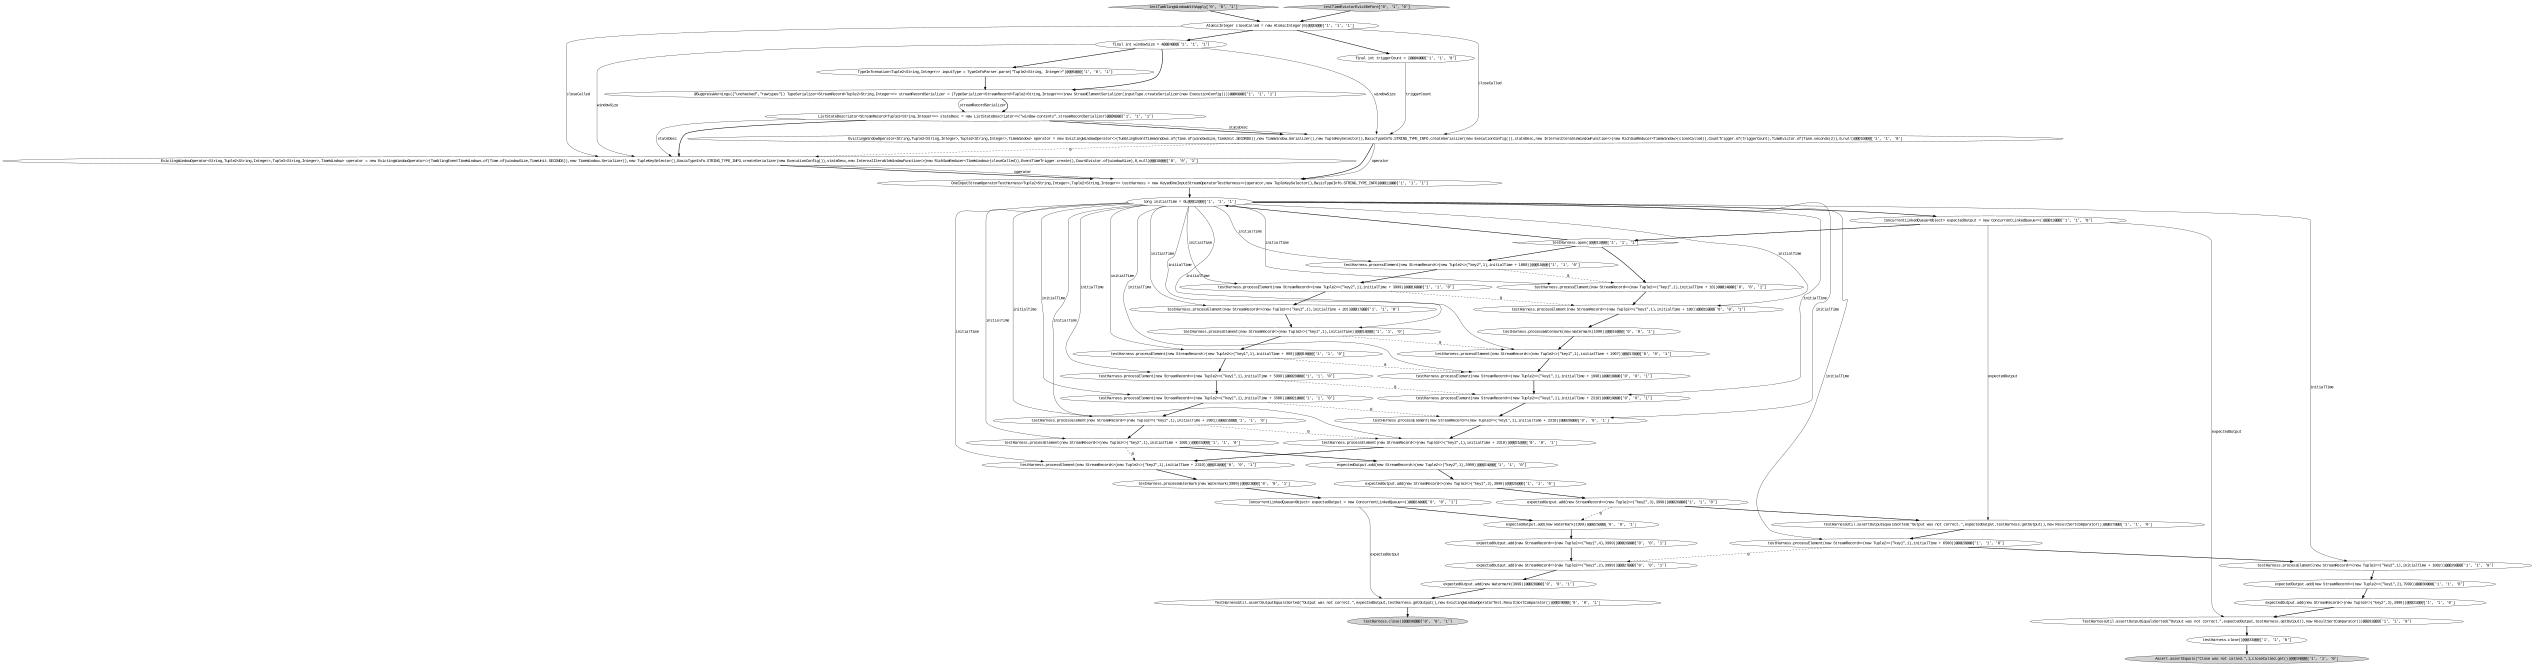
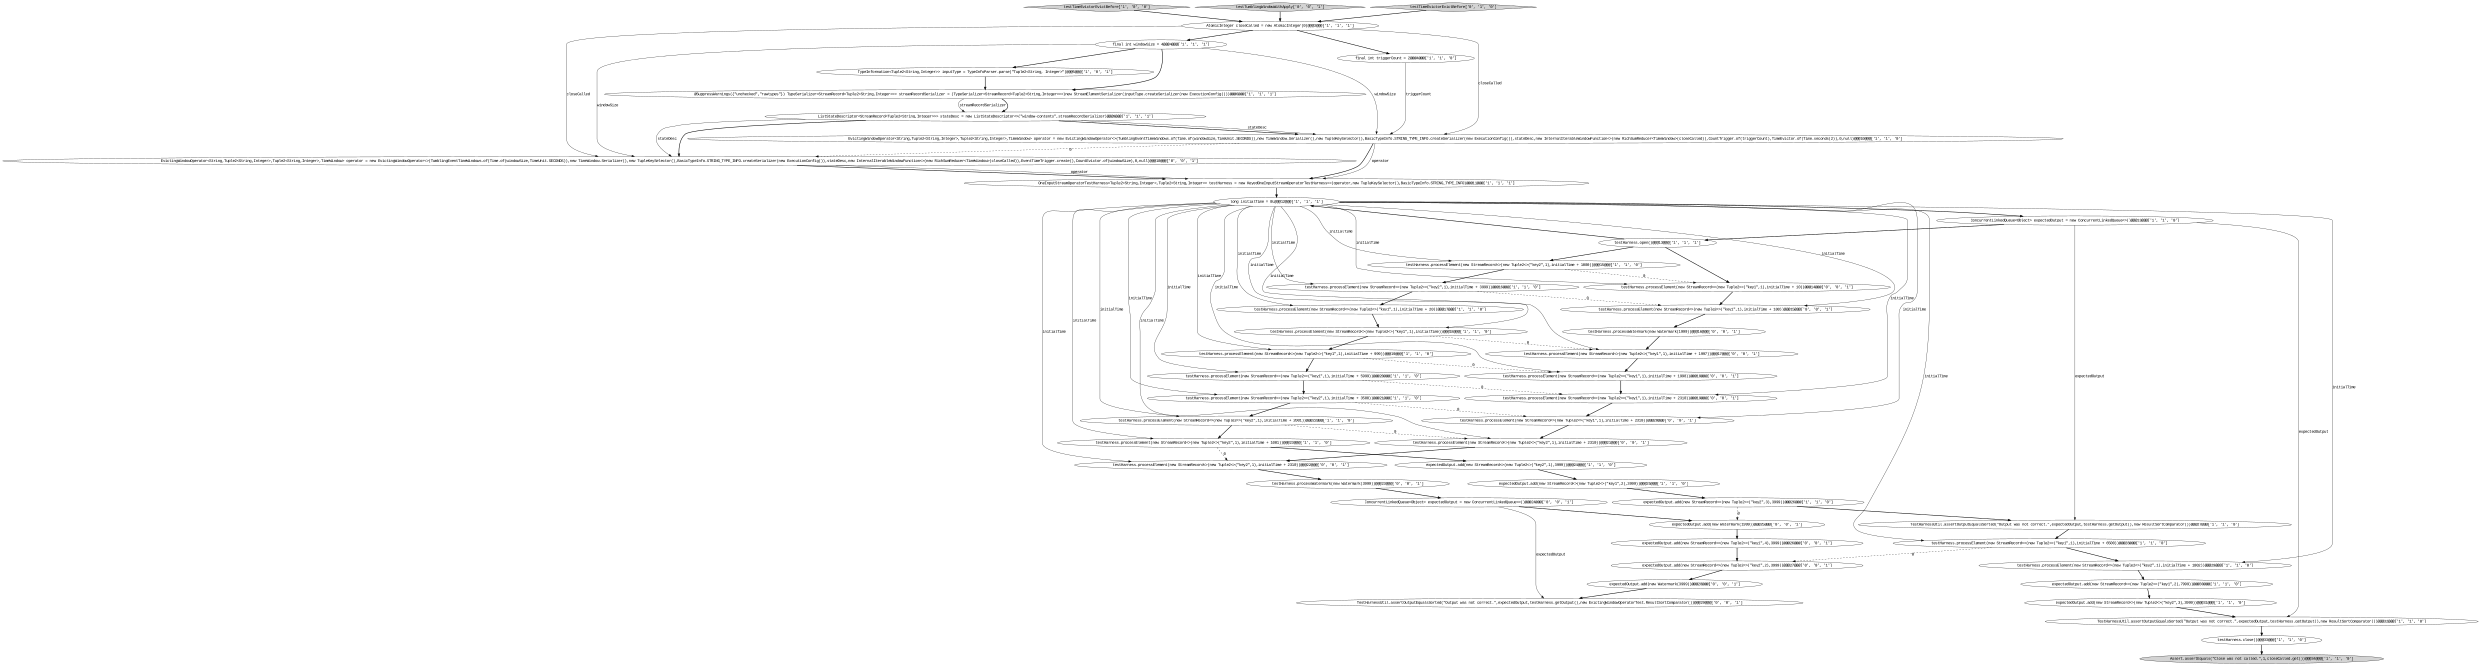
none -> (1107, 7)
(1595, 243) -> (1658, 243)
(1408, 622) -> none
